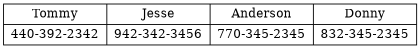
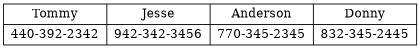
(365, 34) -> (365, 34)
